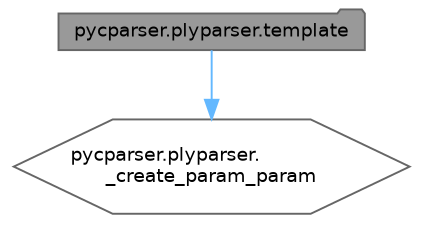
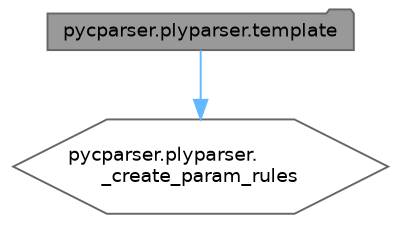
(212, 167) -> (201, 167)
